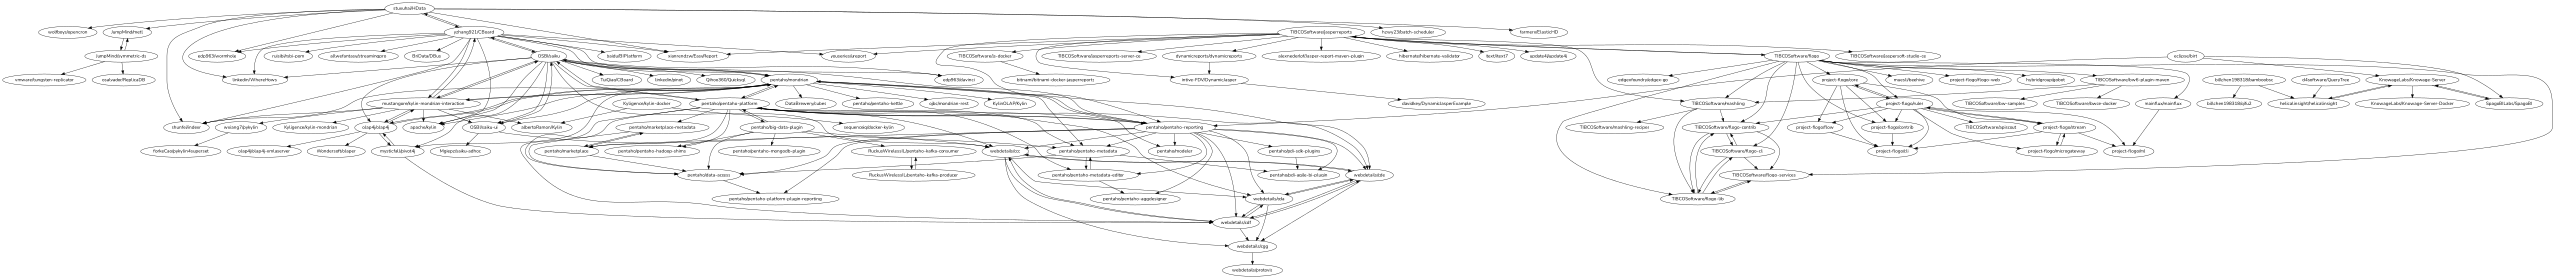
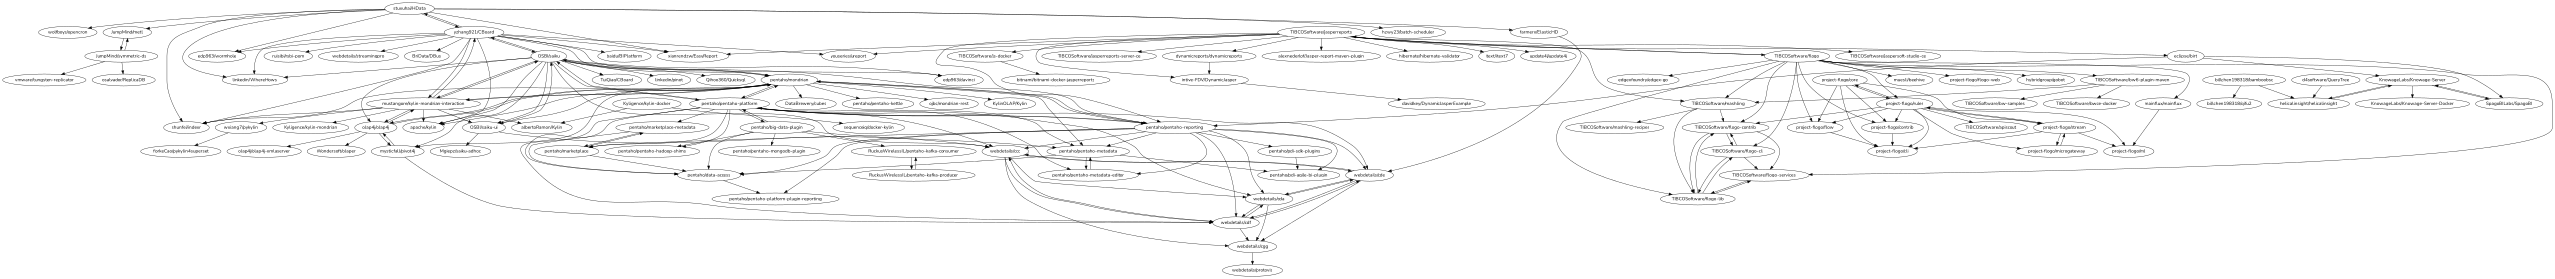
none -> (1757, 49)
(358, 56) -> (358, 56)
(1817, 67) -> (1800, 91)
(1104, 101) -> (1512, 125)
(1175, 151) -> none
(1135, 199) -> none
